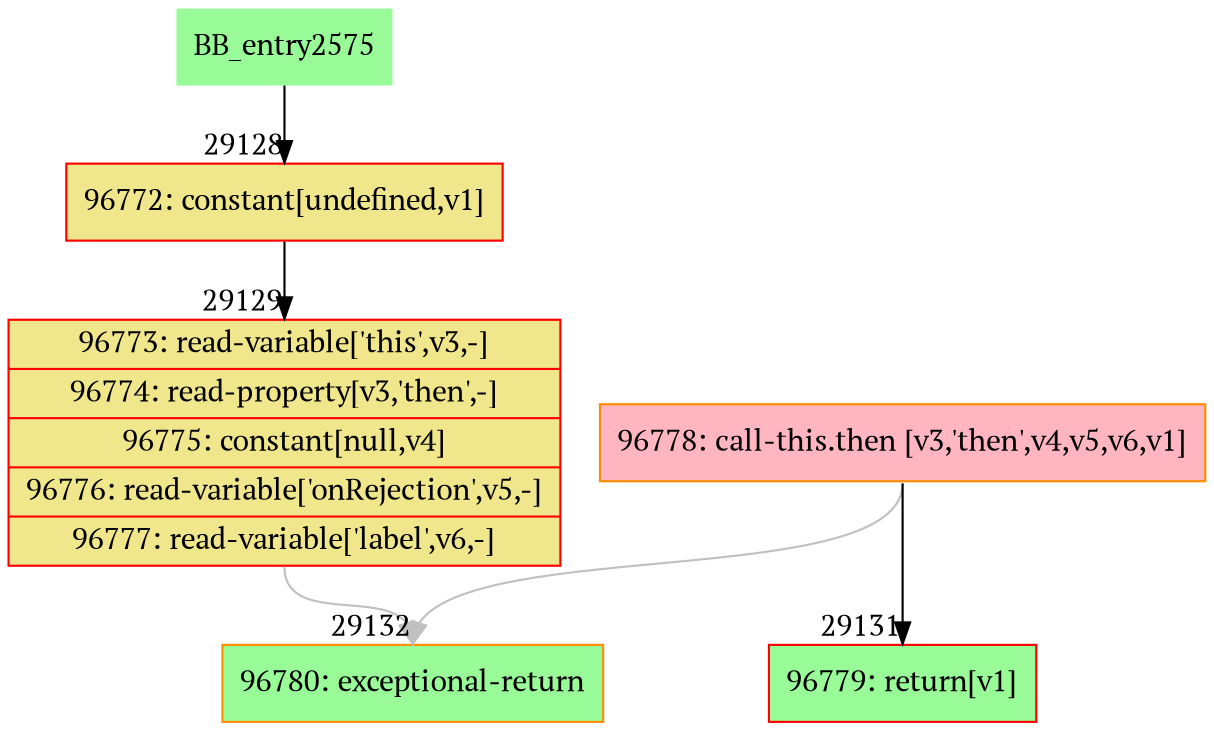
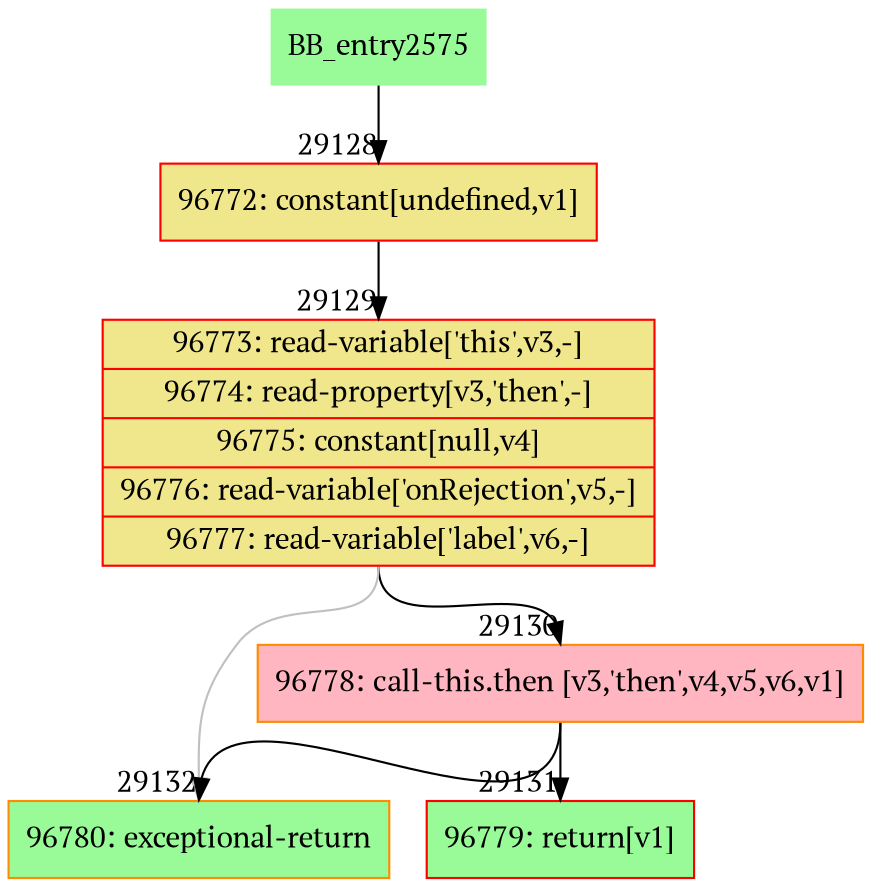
(668, 563) -> (390, 764)
none -> (459, 606)
